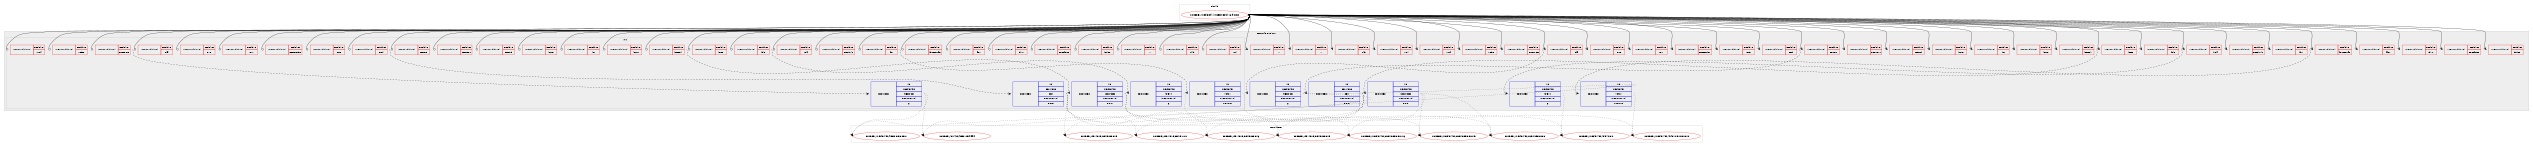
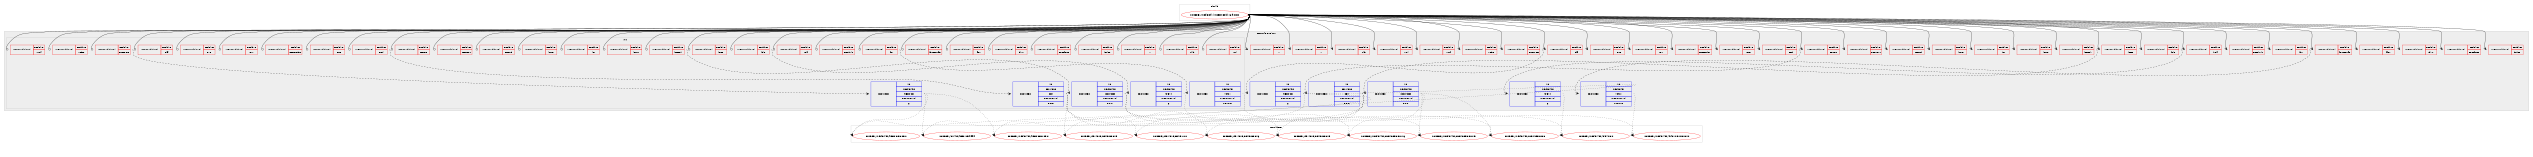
none -> (1028, 136)
